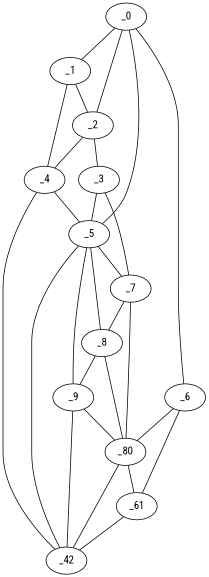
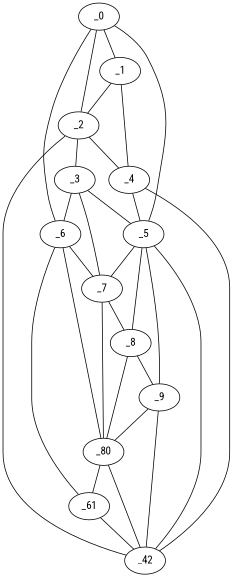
none -> (68, 207)
none -> (81, 261)
none -> (3, 369)
